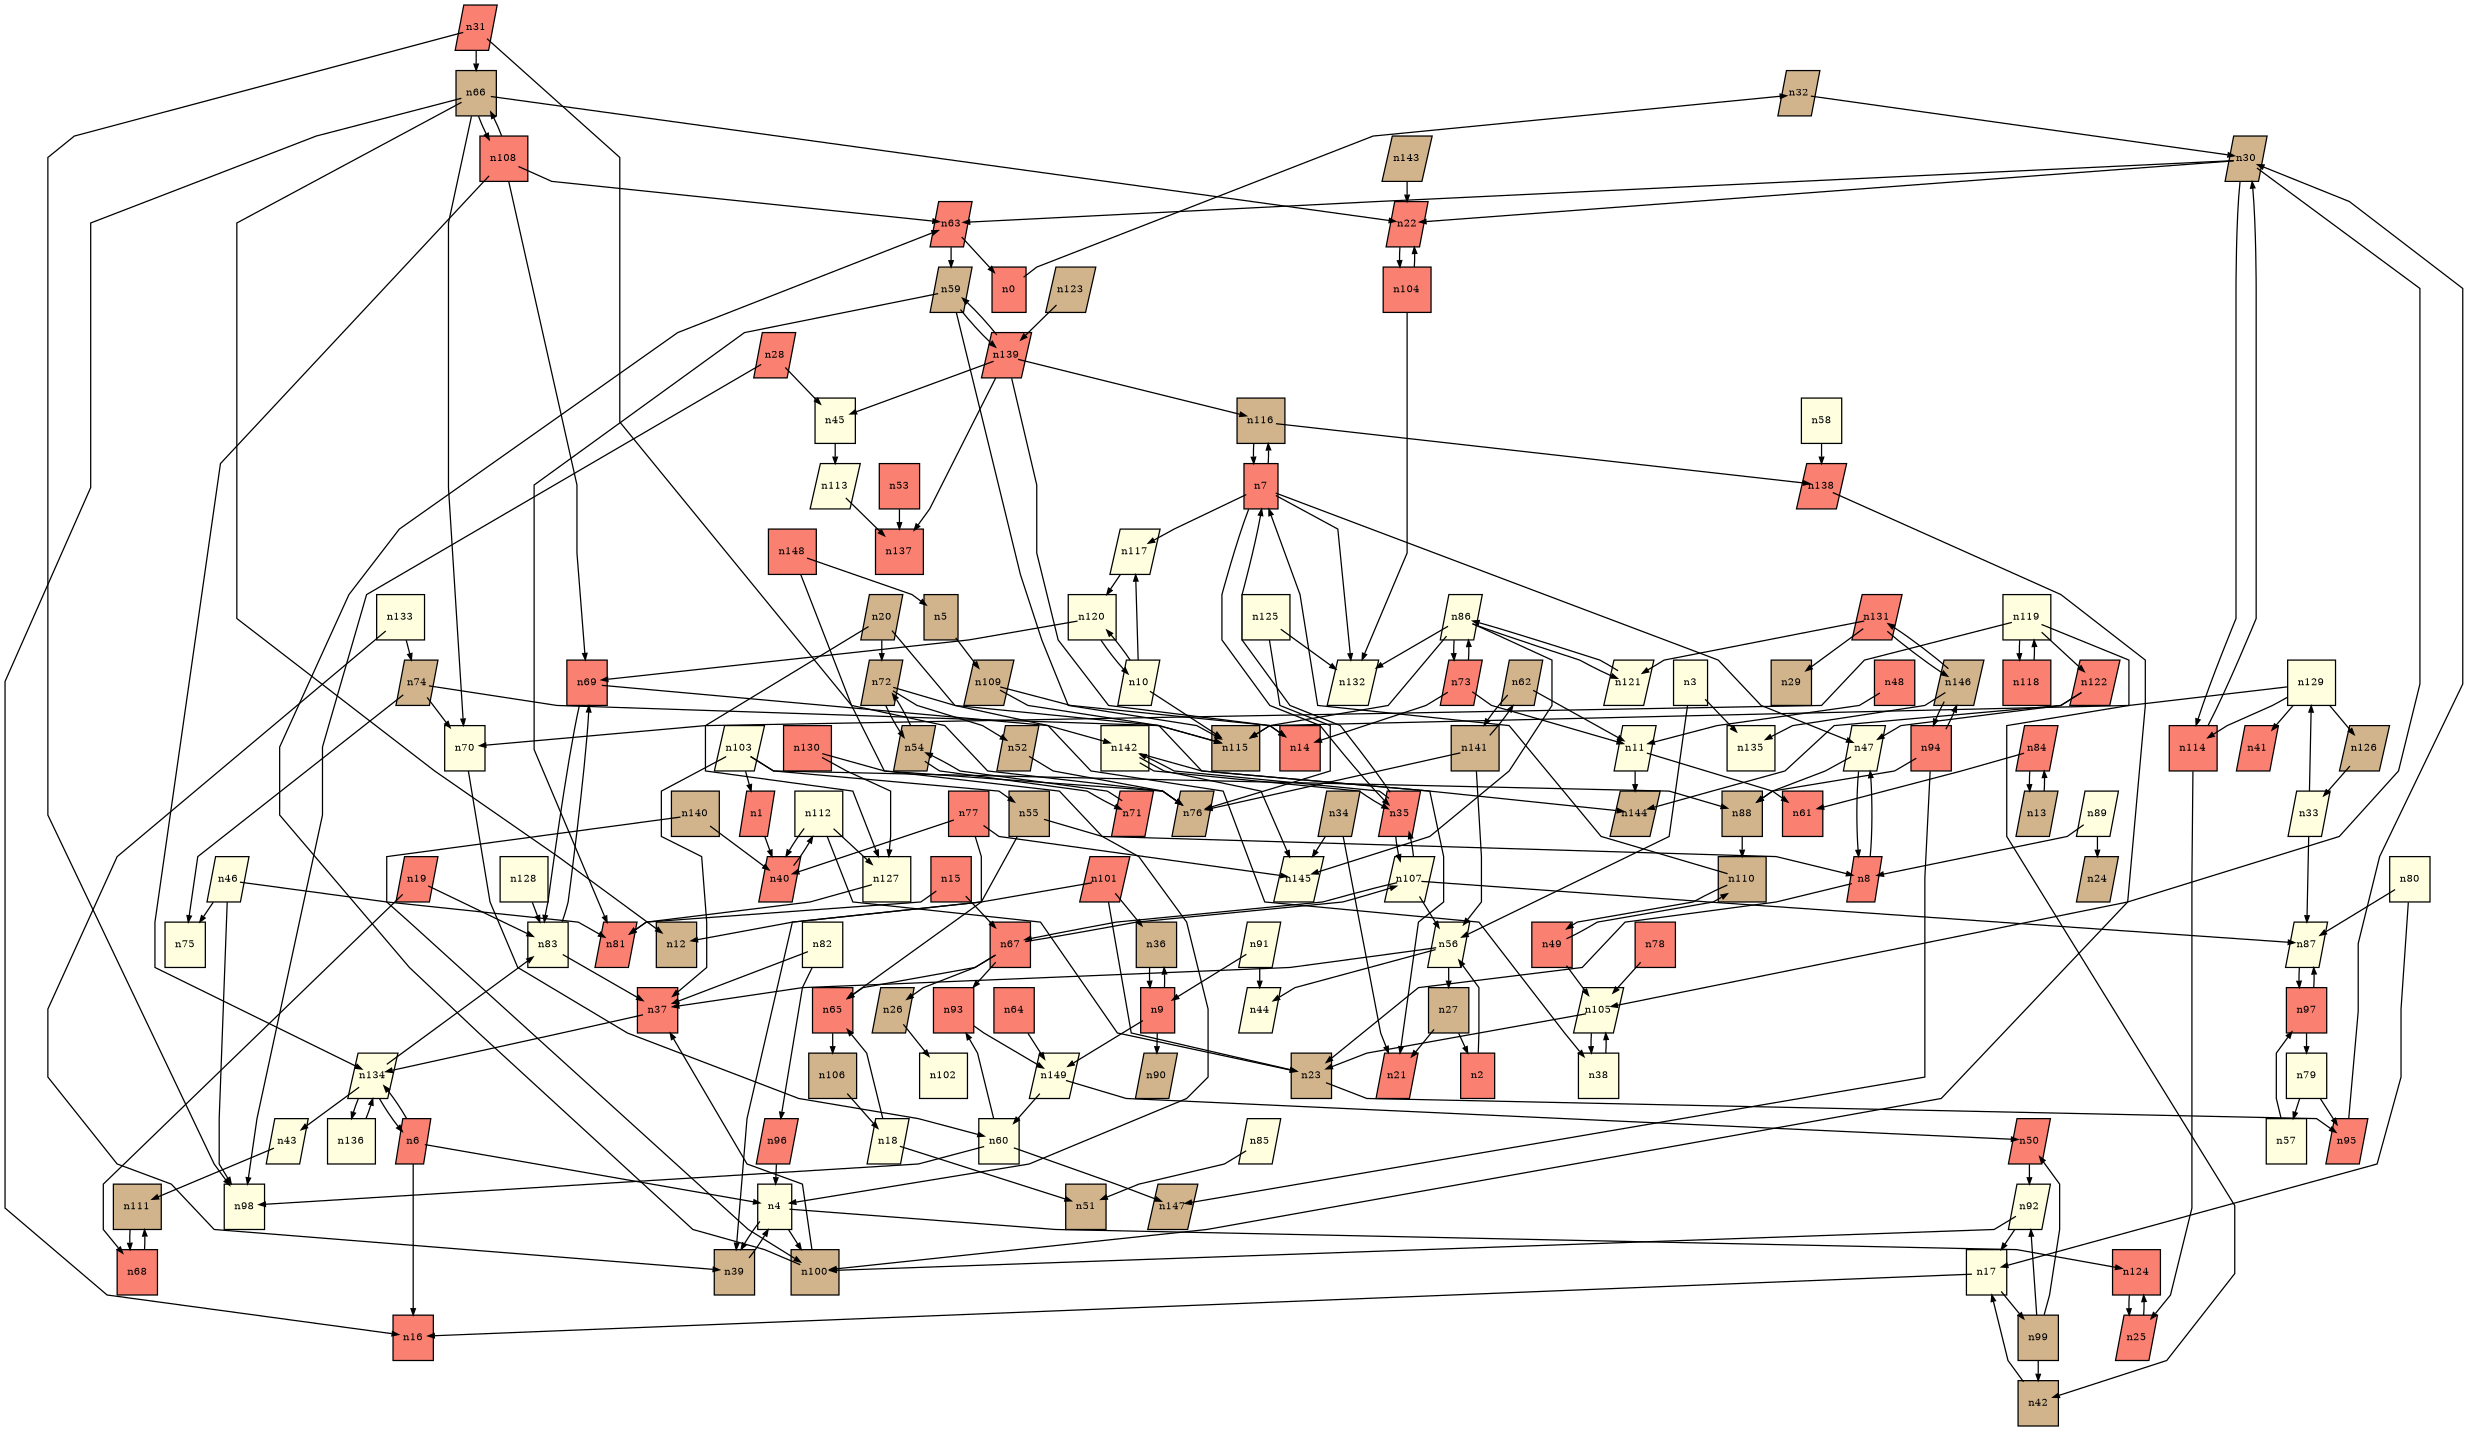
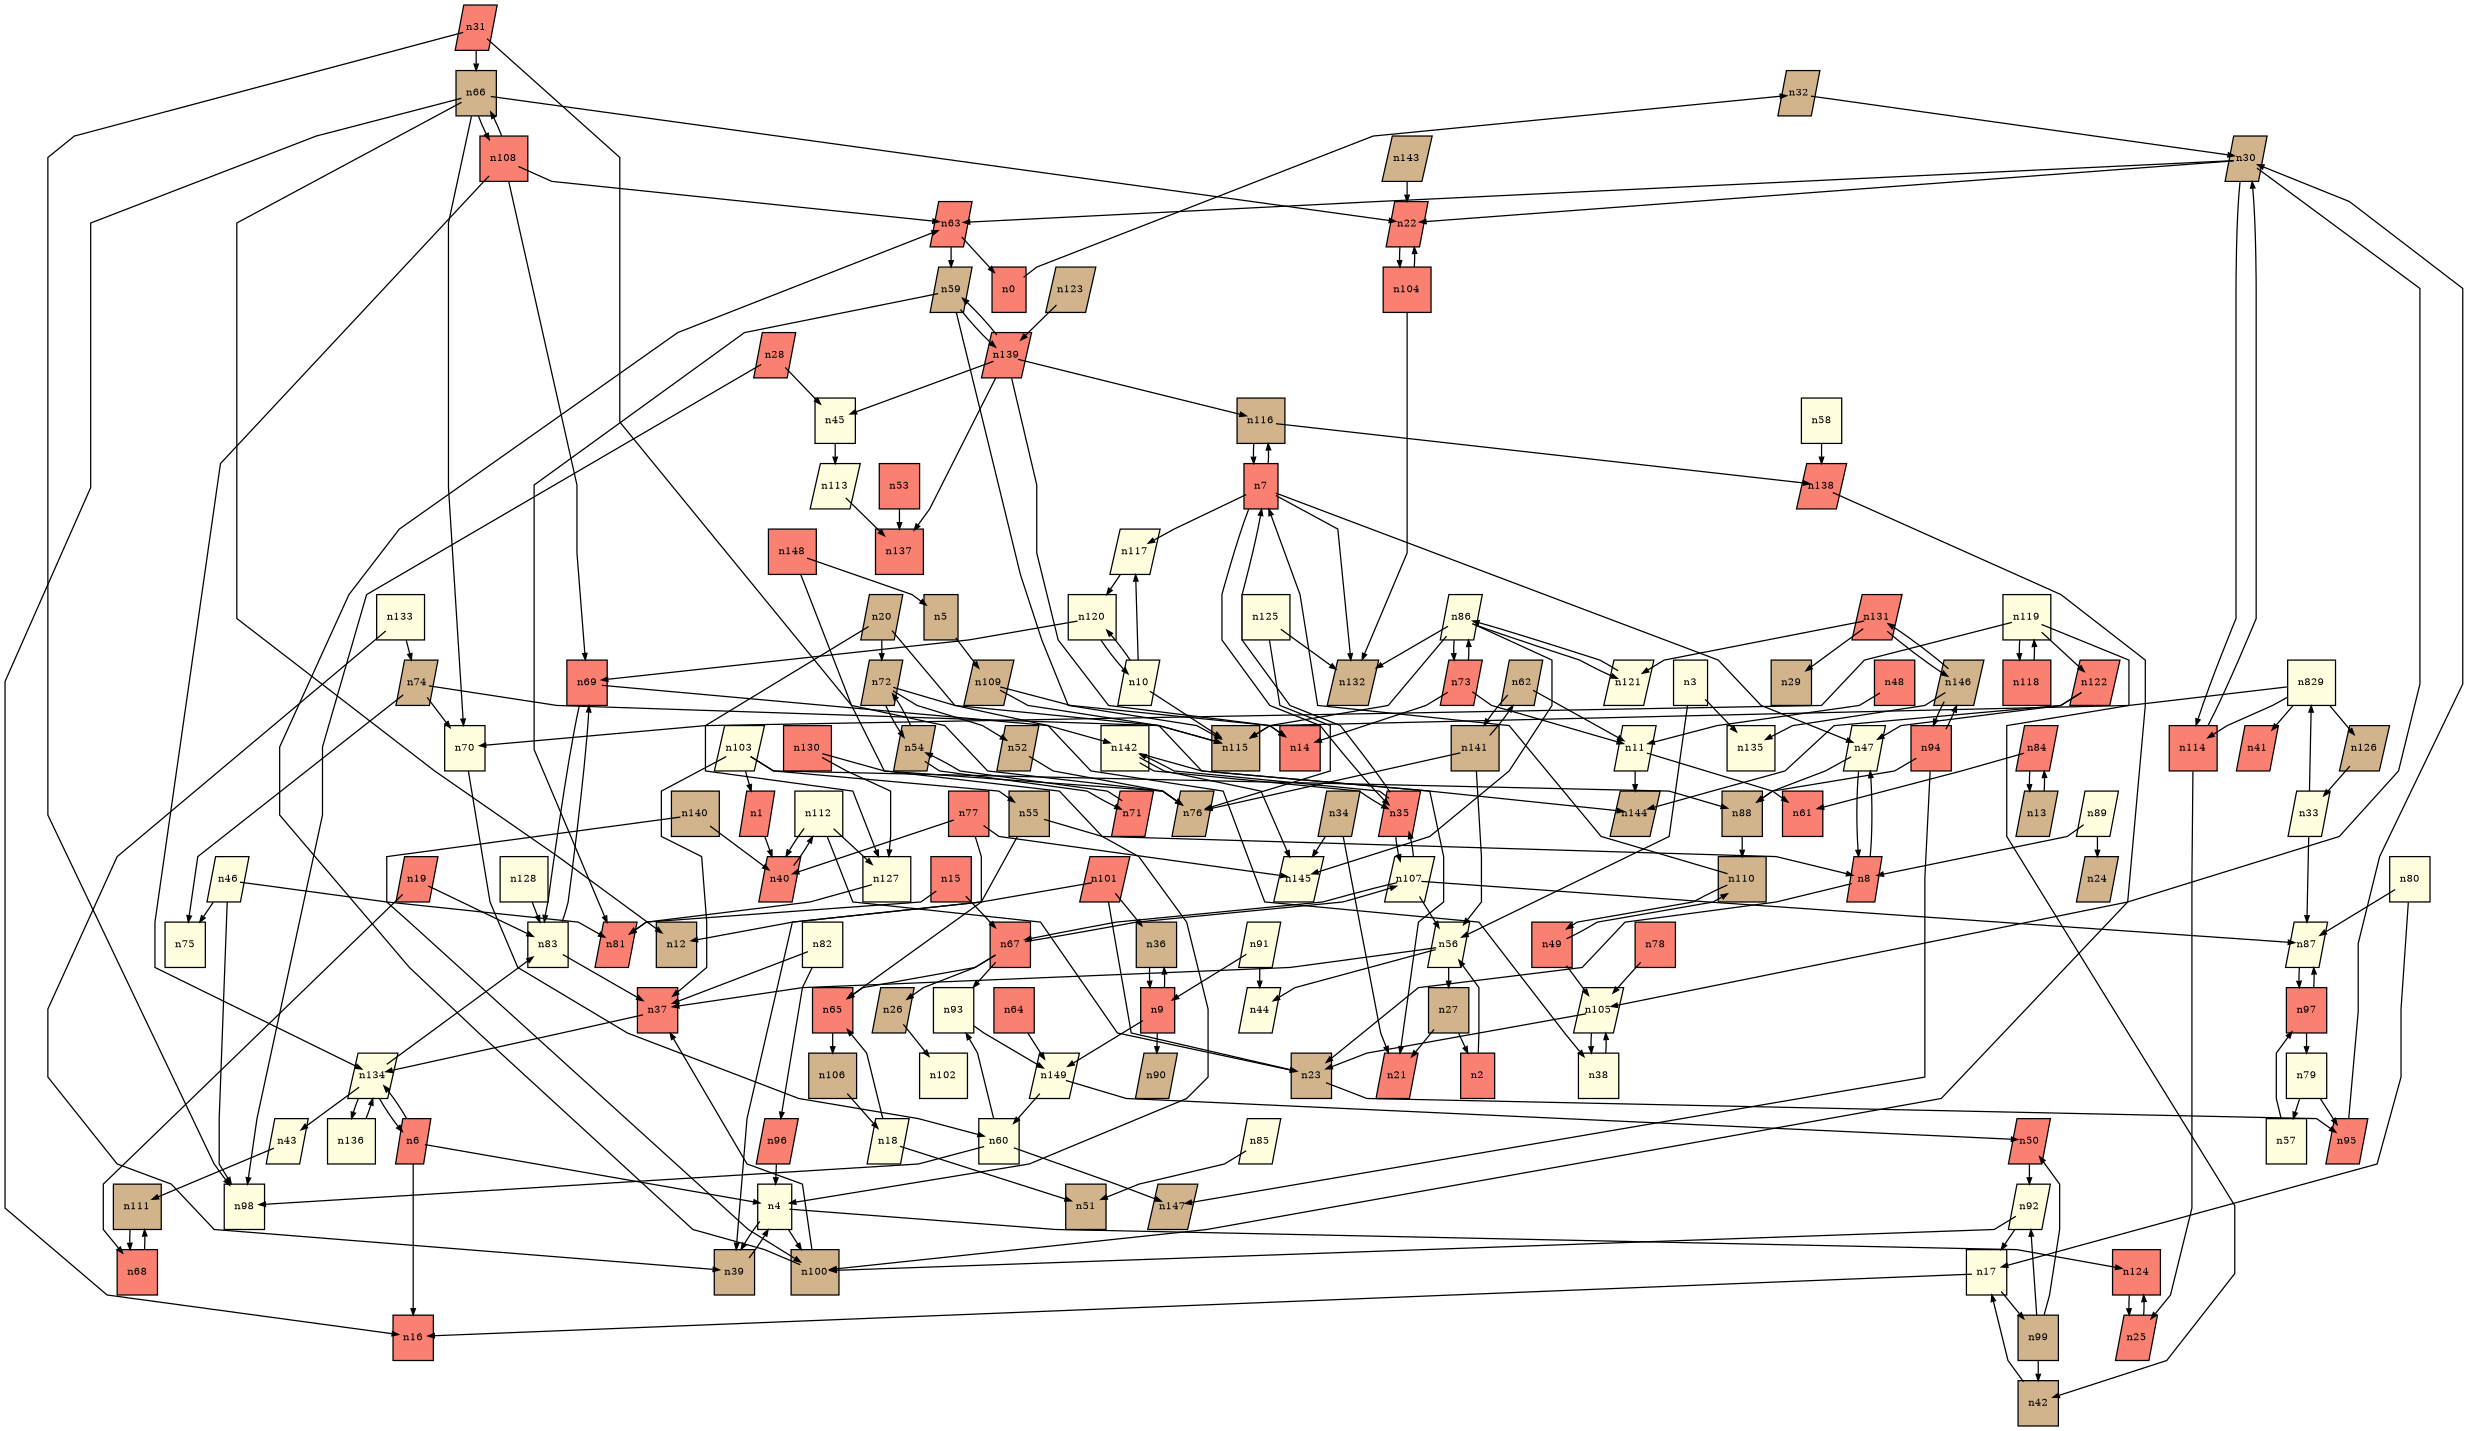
(1353, 683) -> (1353, 683)
(2312, 683) -> (2312, 683)
(954, 1010) -> (954, 1010)
